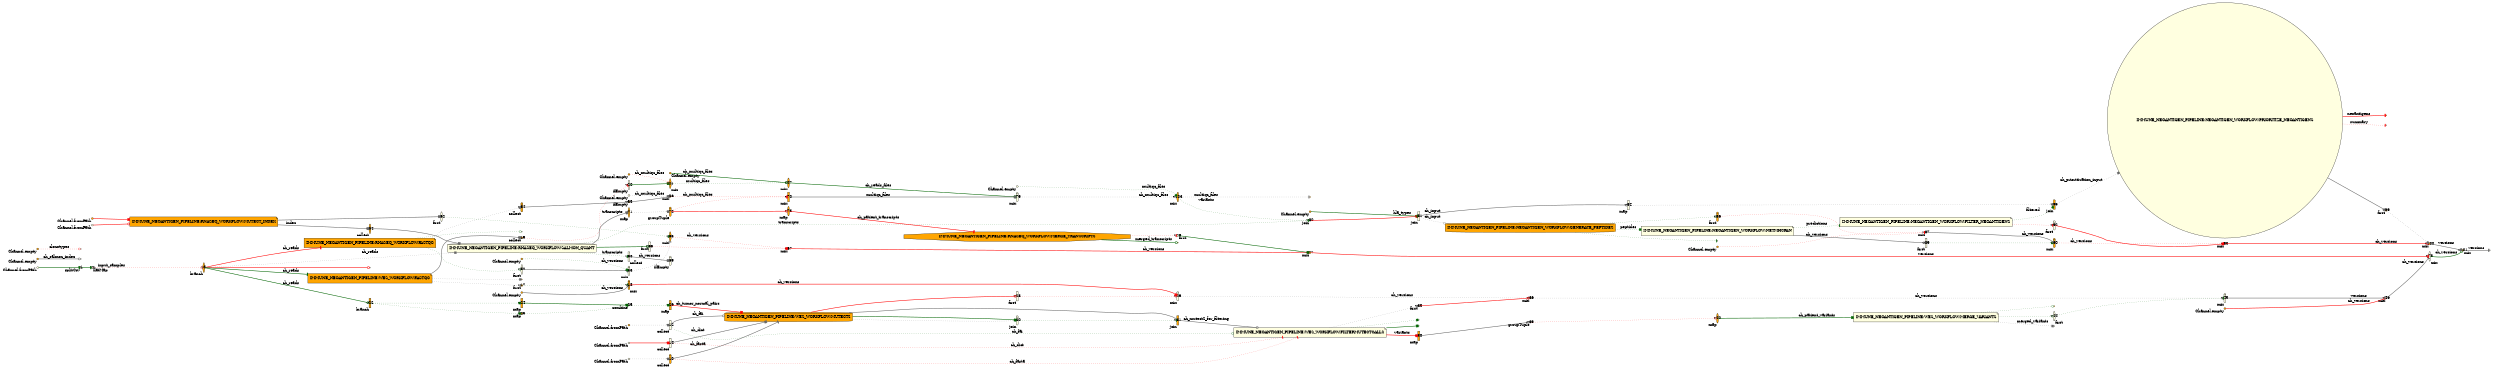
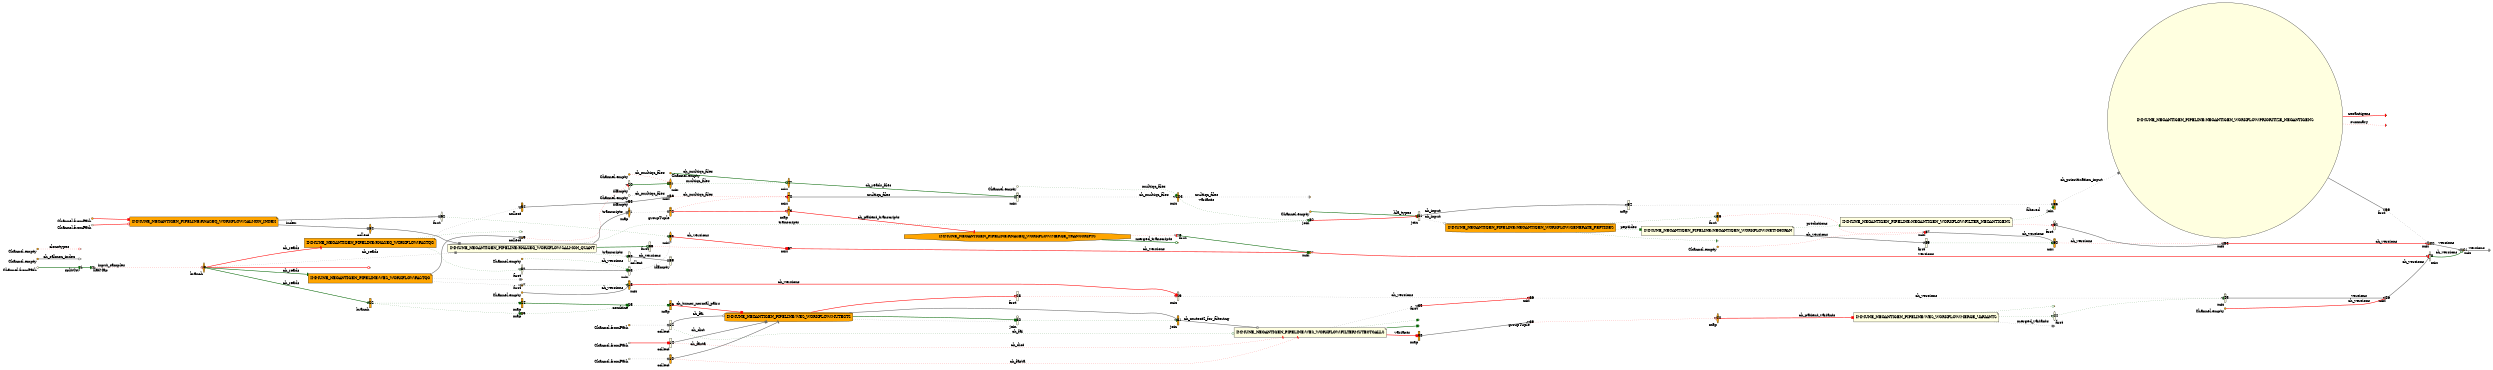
(204, 222) -> (204, 222)
(728, 243) -> (728, 243)
(2141, 245) -> (2142, 245)
(1785, 318) -> (1785, 318)
